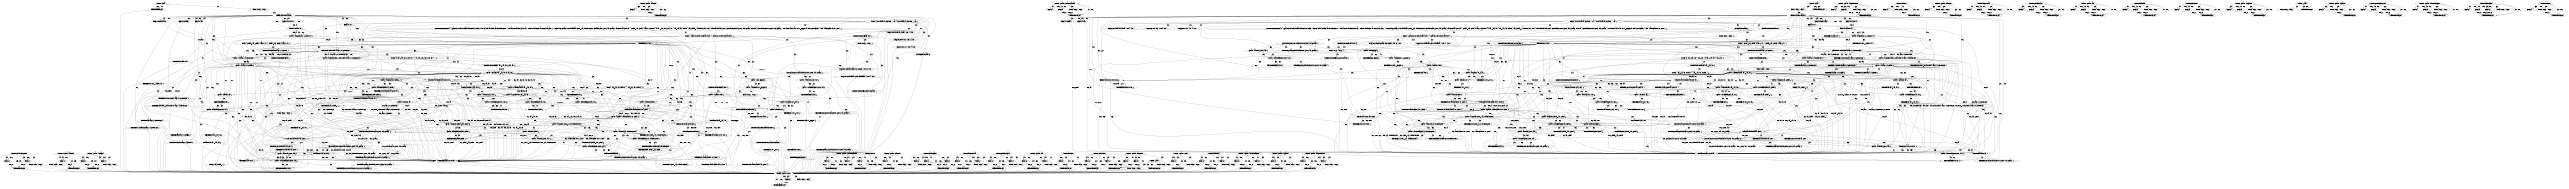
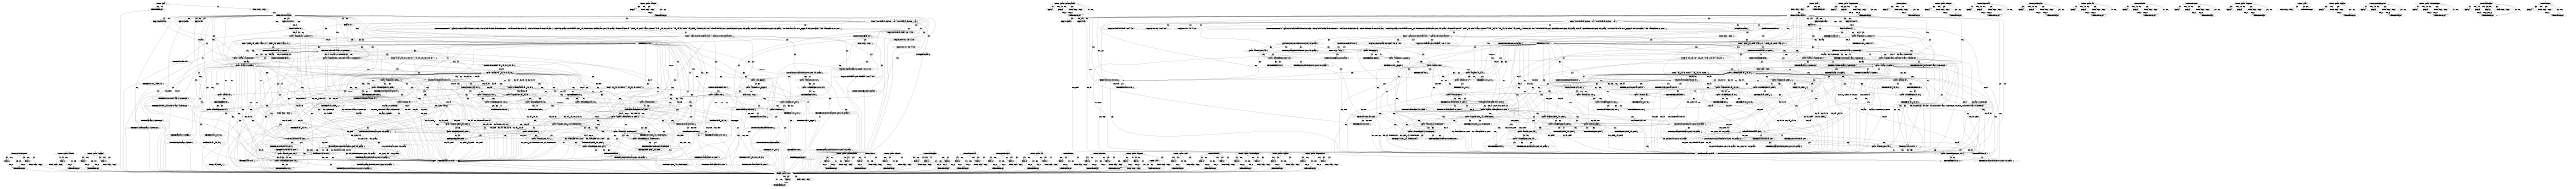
(1703, 66) -> none
none -> (752, 157)
